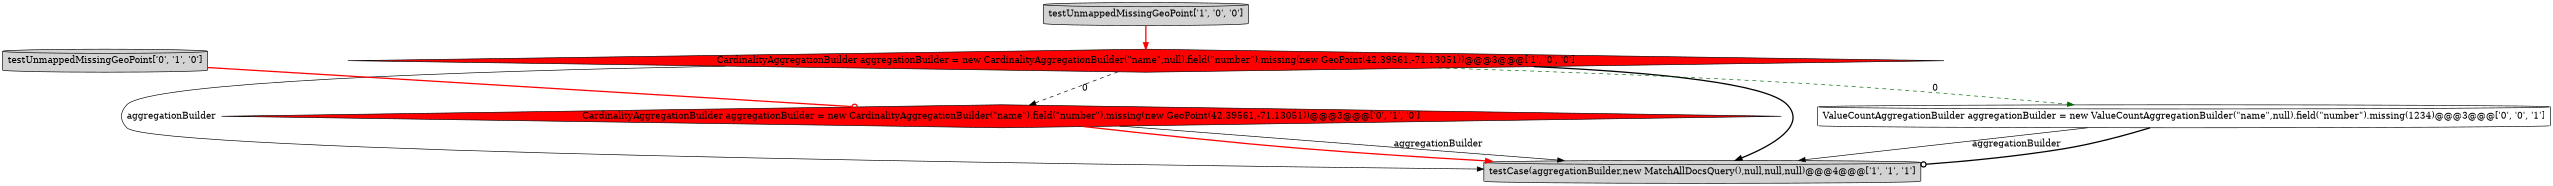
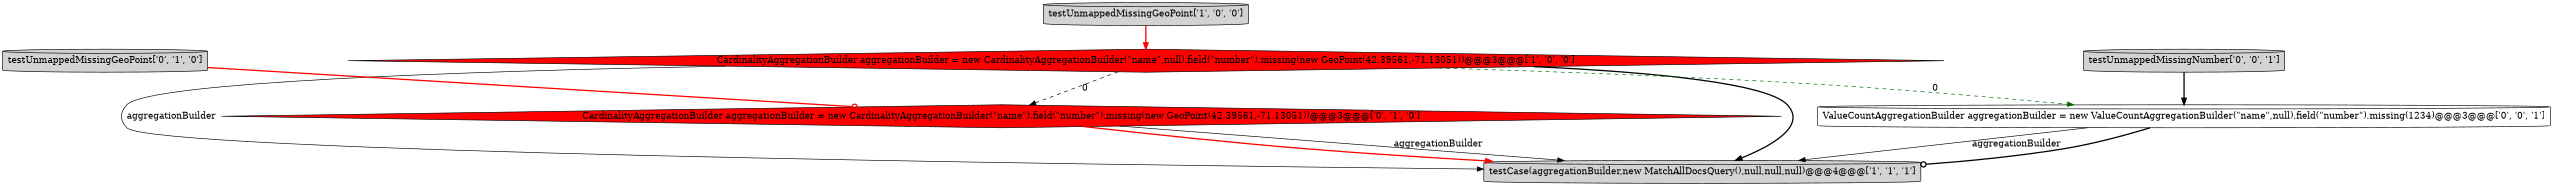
none -> (2184, 61)
